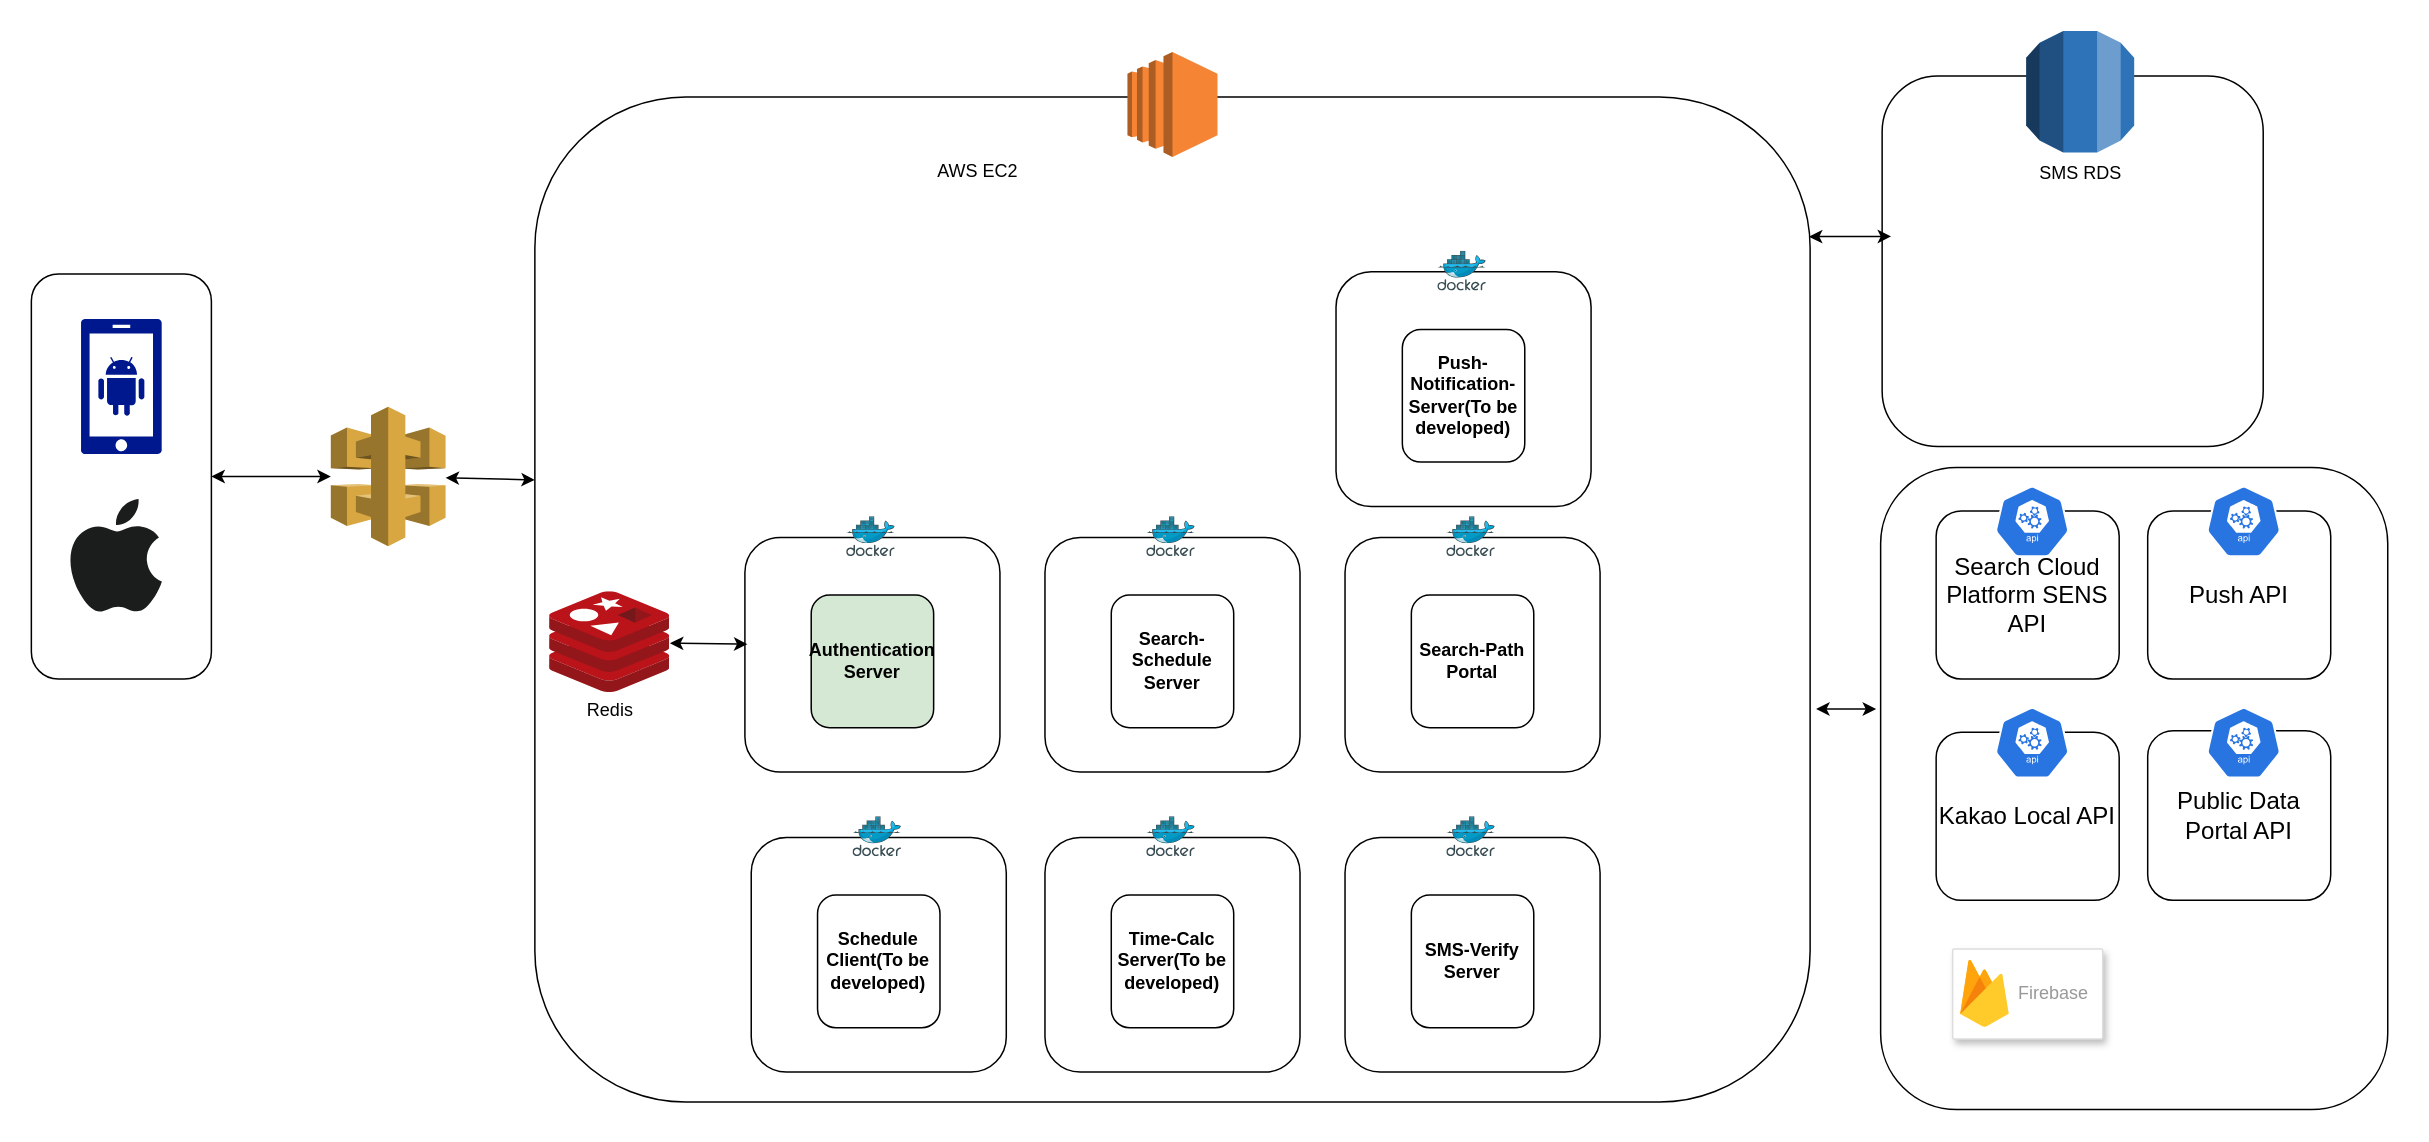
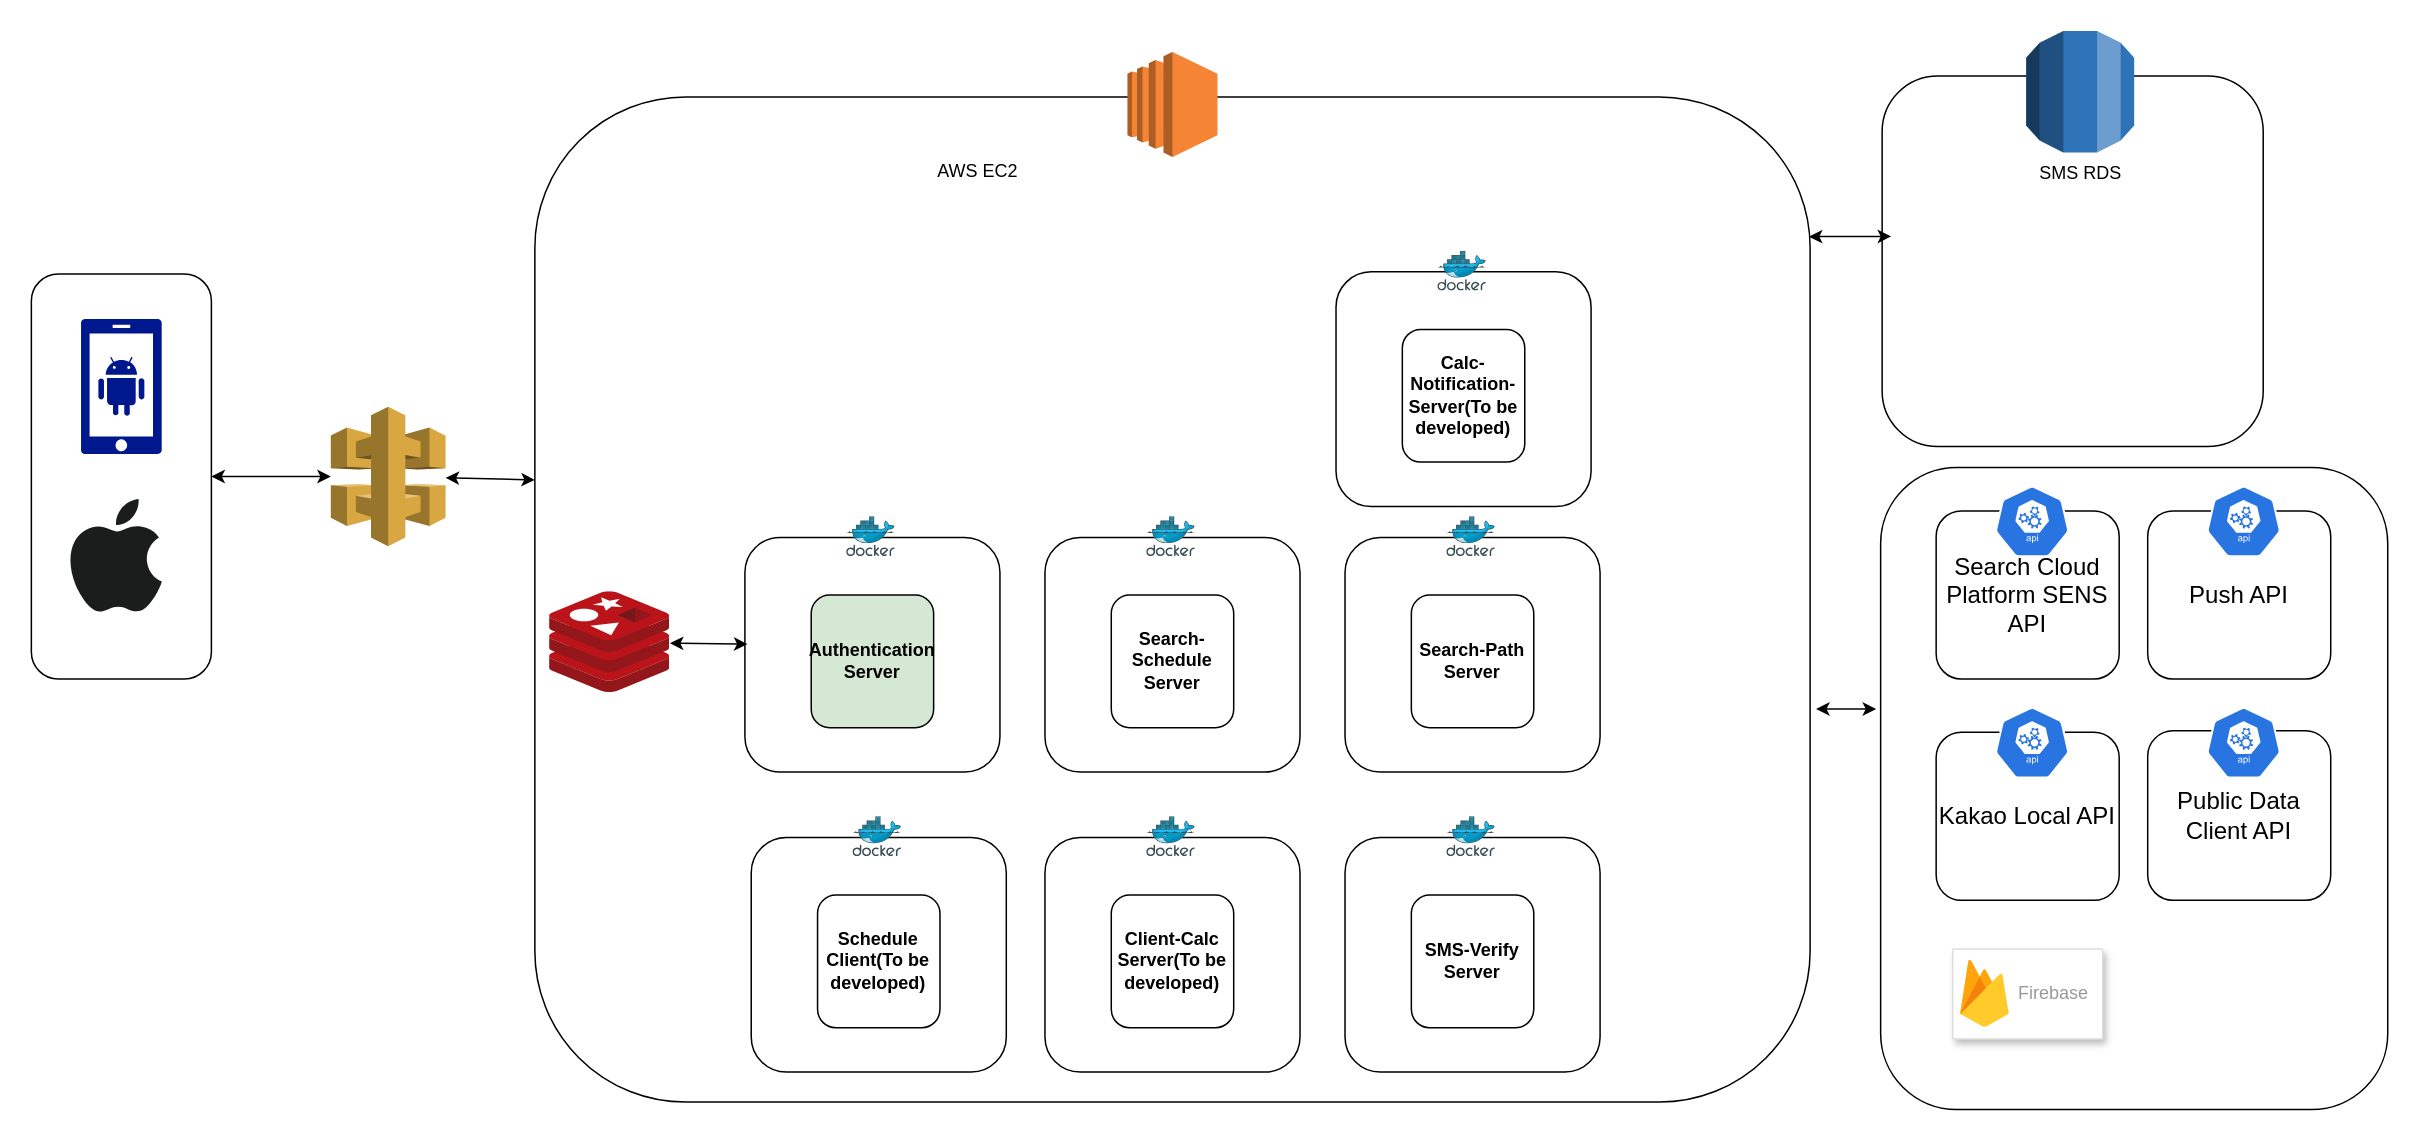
(1463, 395) -> (1463, 395)
(1472, 661) -> (1472, 661)
(610, 710) -> none
(2239, 815) -> (2239, 815)
(1172, 961) -> (1172, 961)
